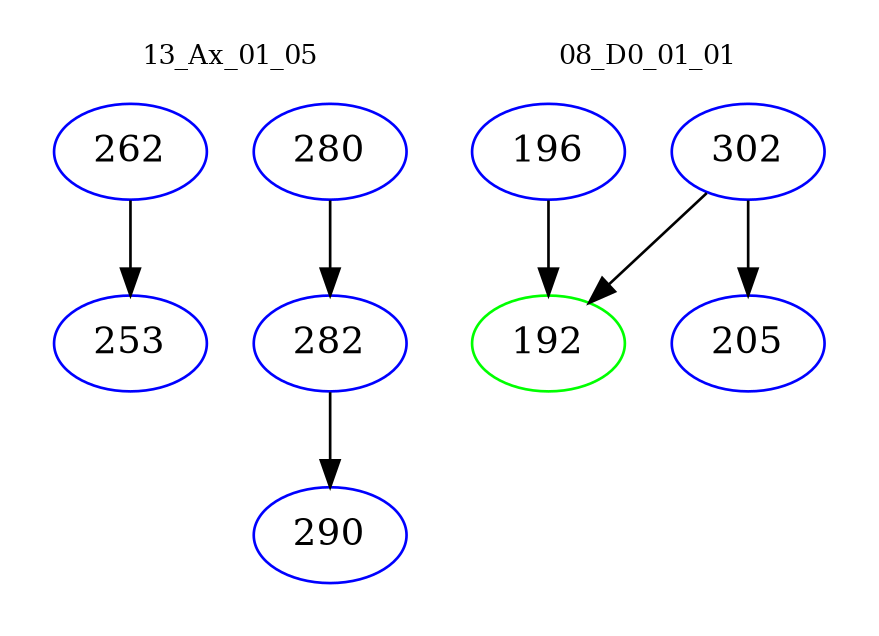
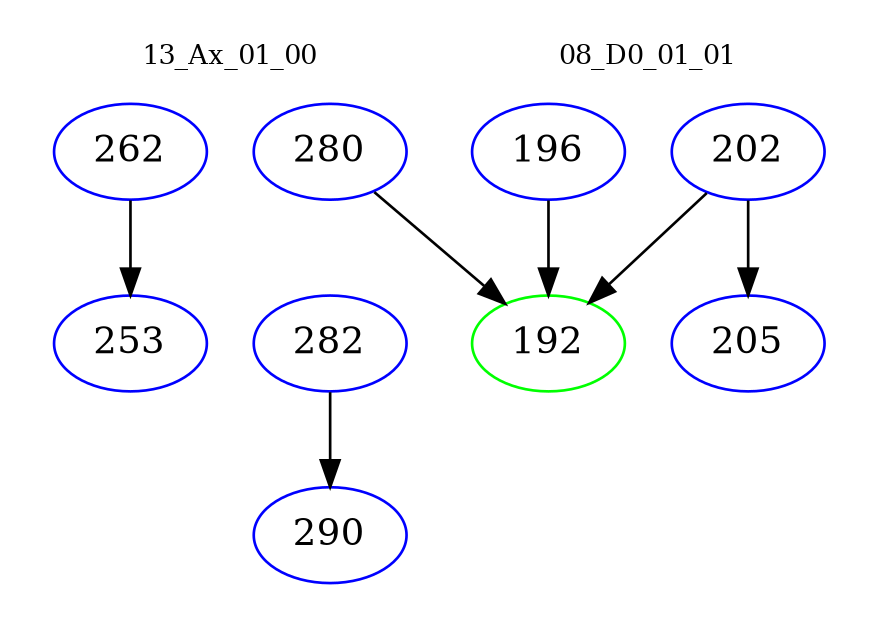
(230, 57) -> (230, 57)
(748, 152) -> (748, 152)
(330, 235) -> (410, 223)
